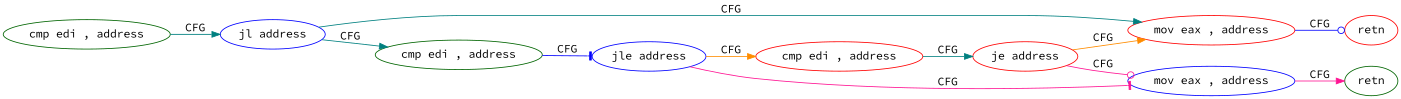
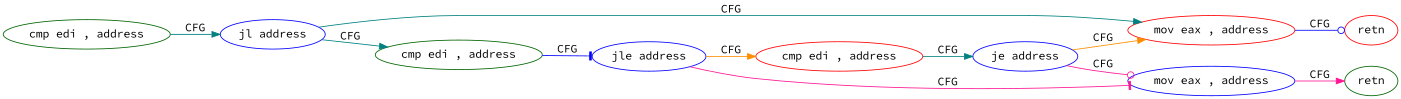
(1025, 56) -> (1025, 56)
